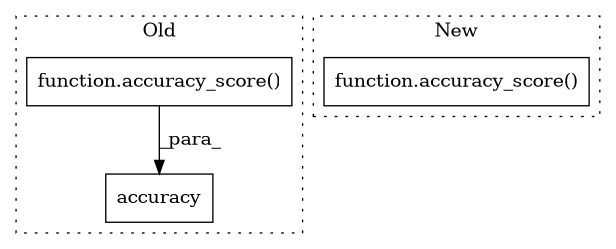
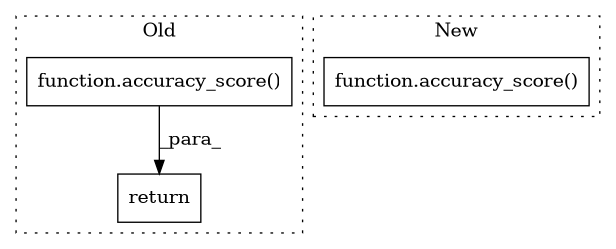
(159, 198) -> (159, 198)
